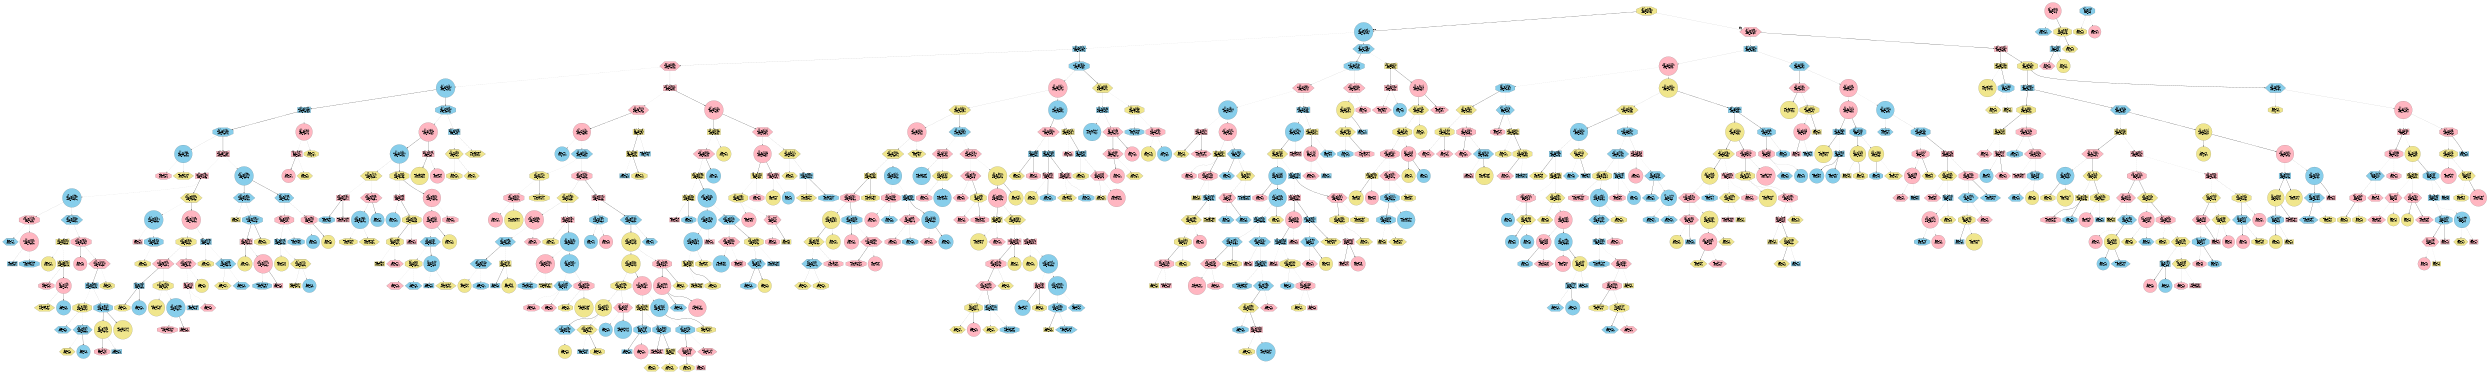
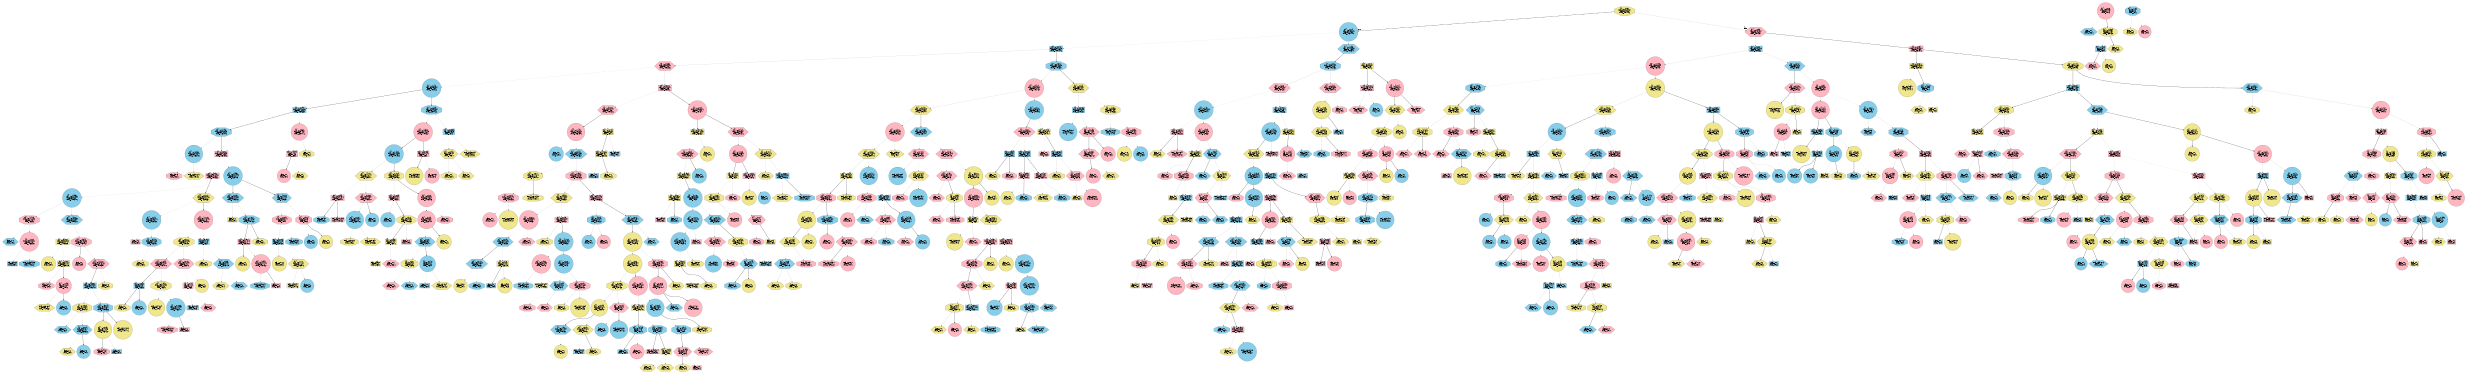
(1858, 154) -> (1834, 154)
(1310, 220) -> (1286, 220)
(2408, 220) -> (2385, 220)
(395, 242) -> (391, 242)
